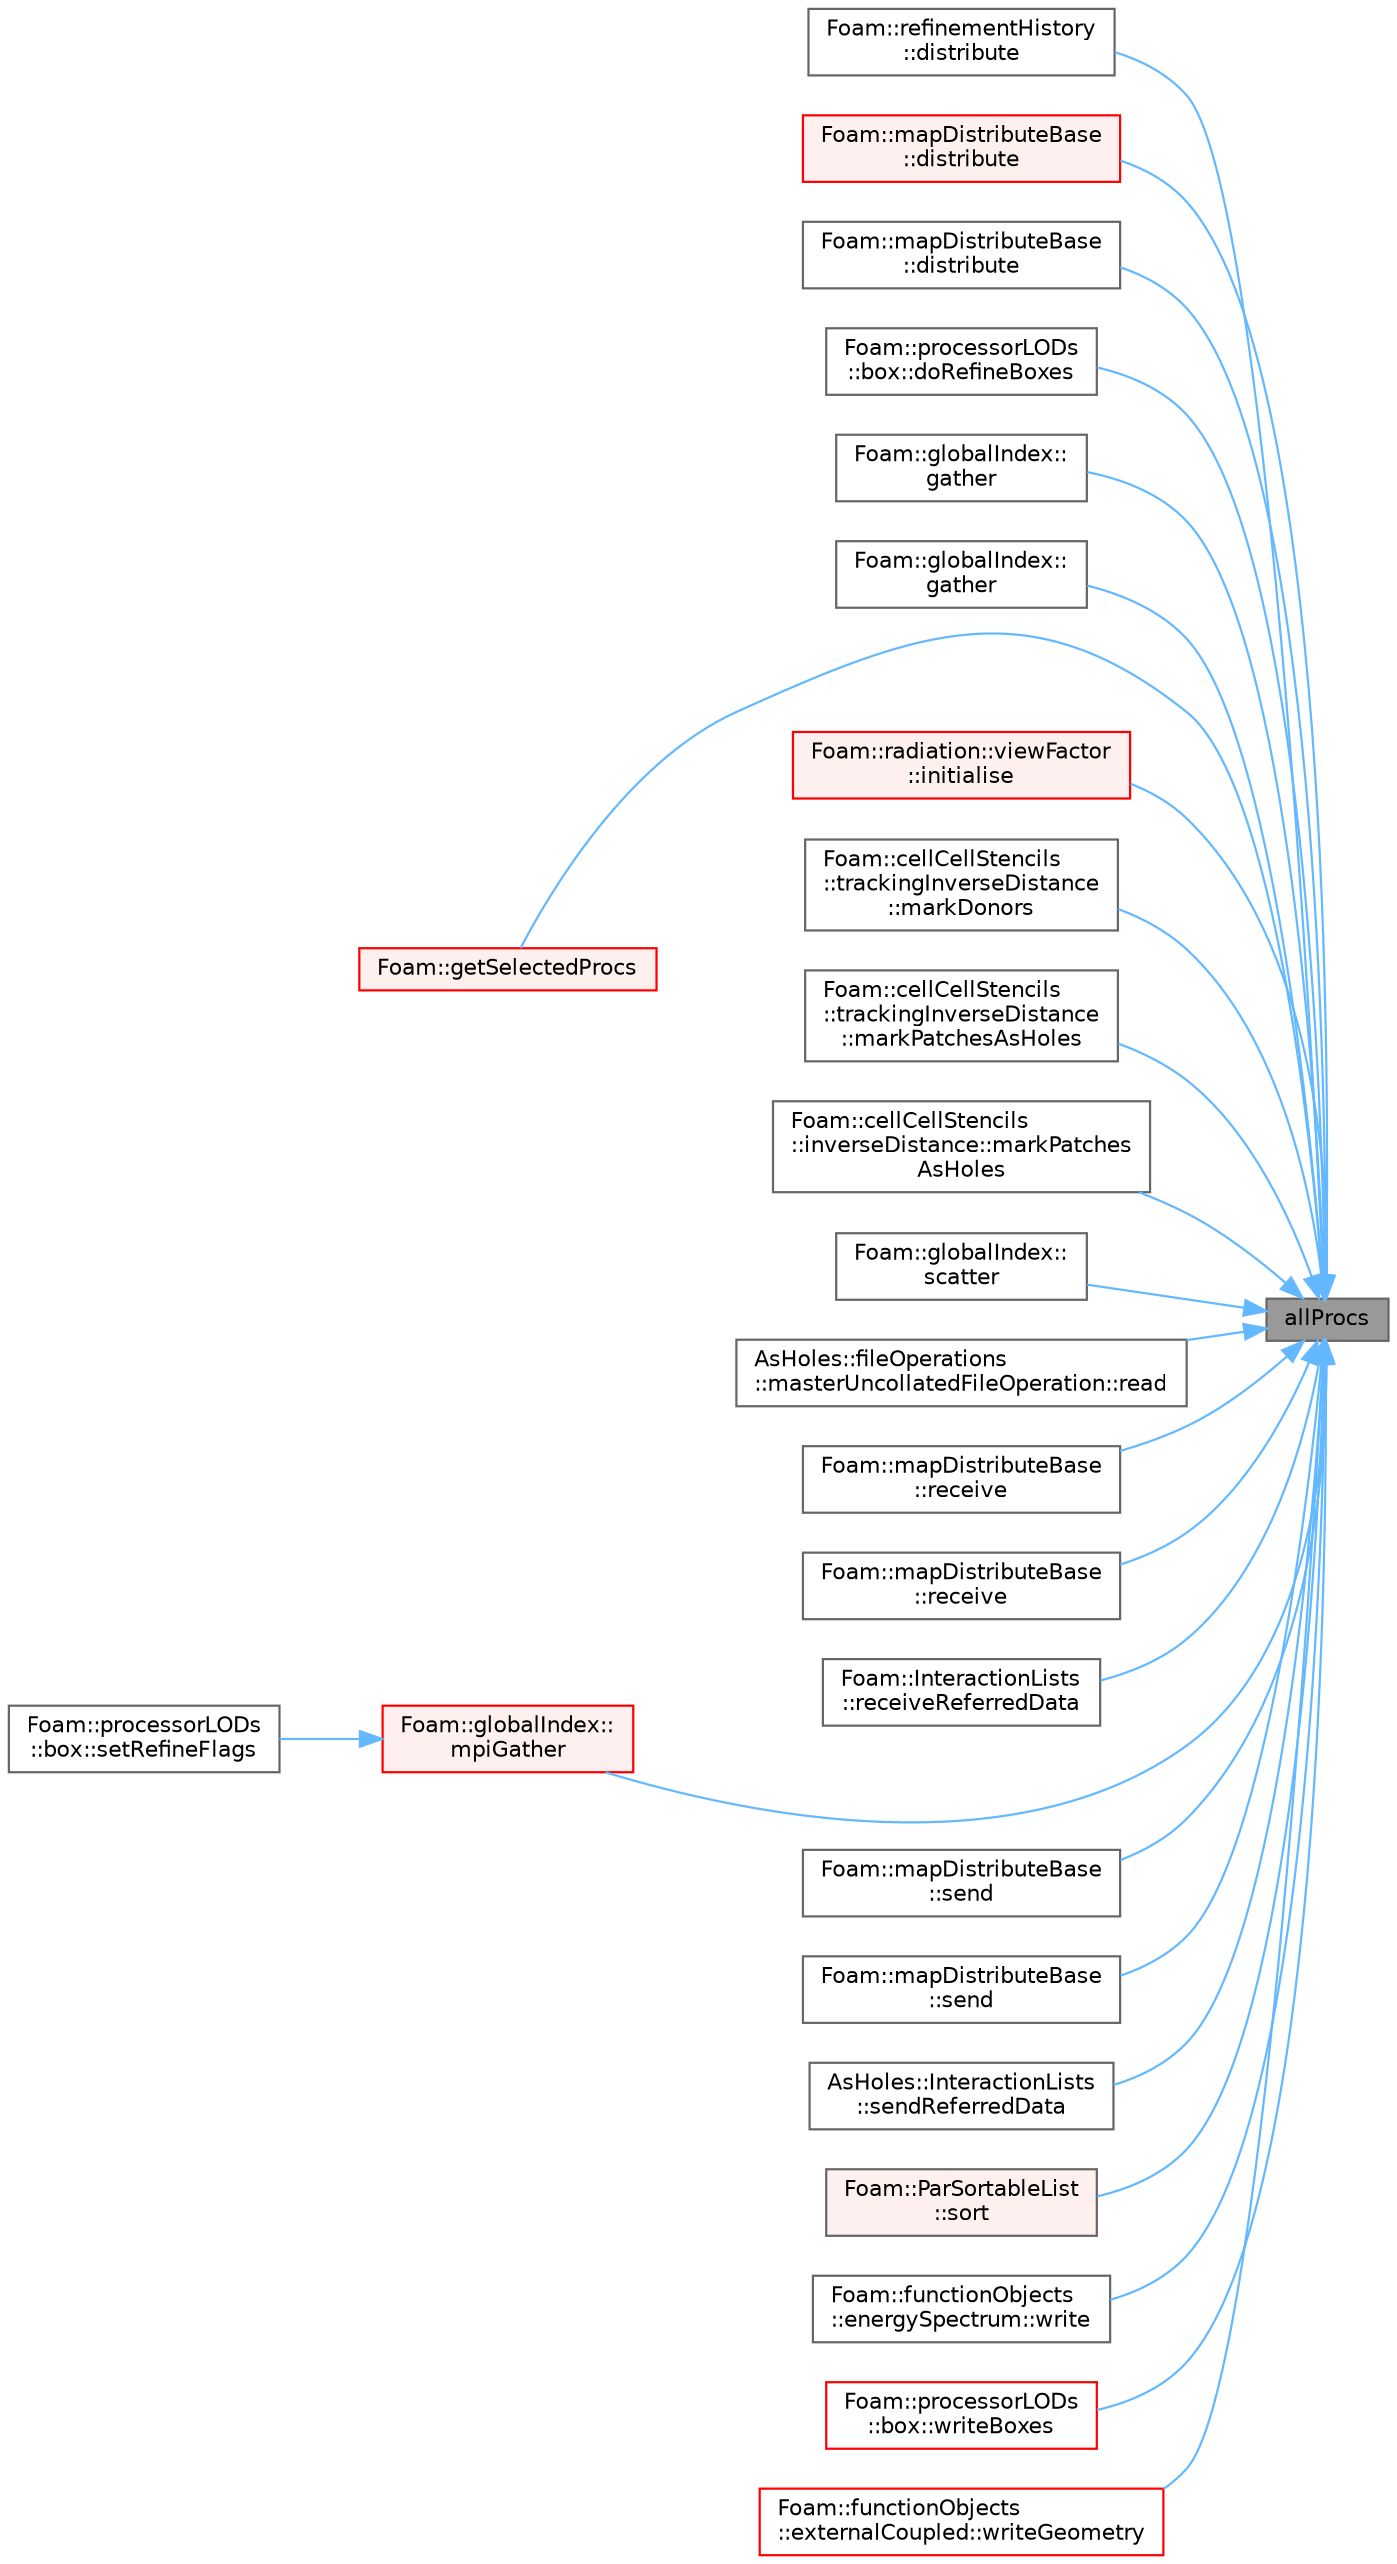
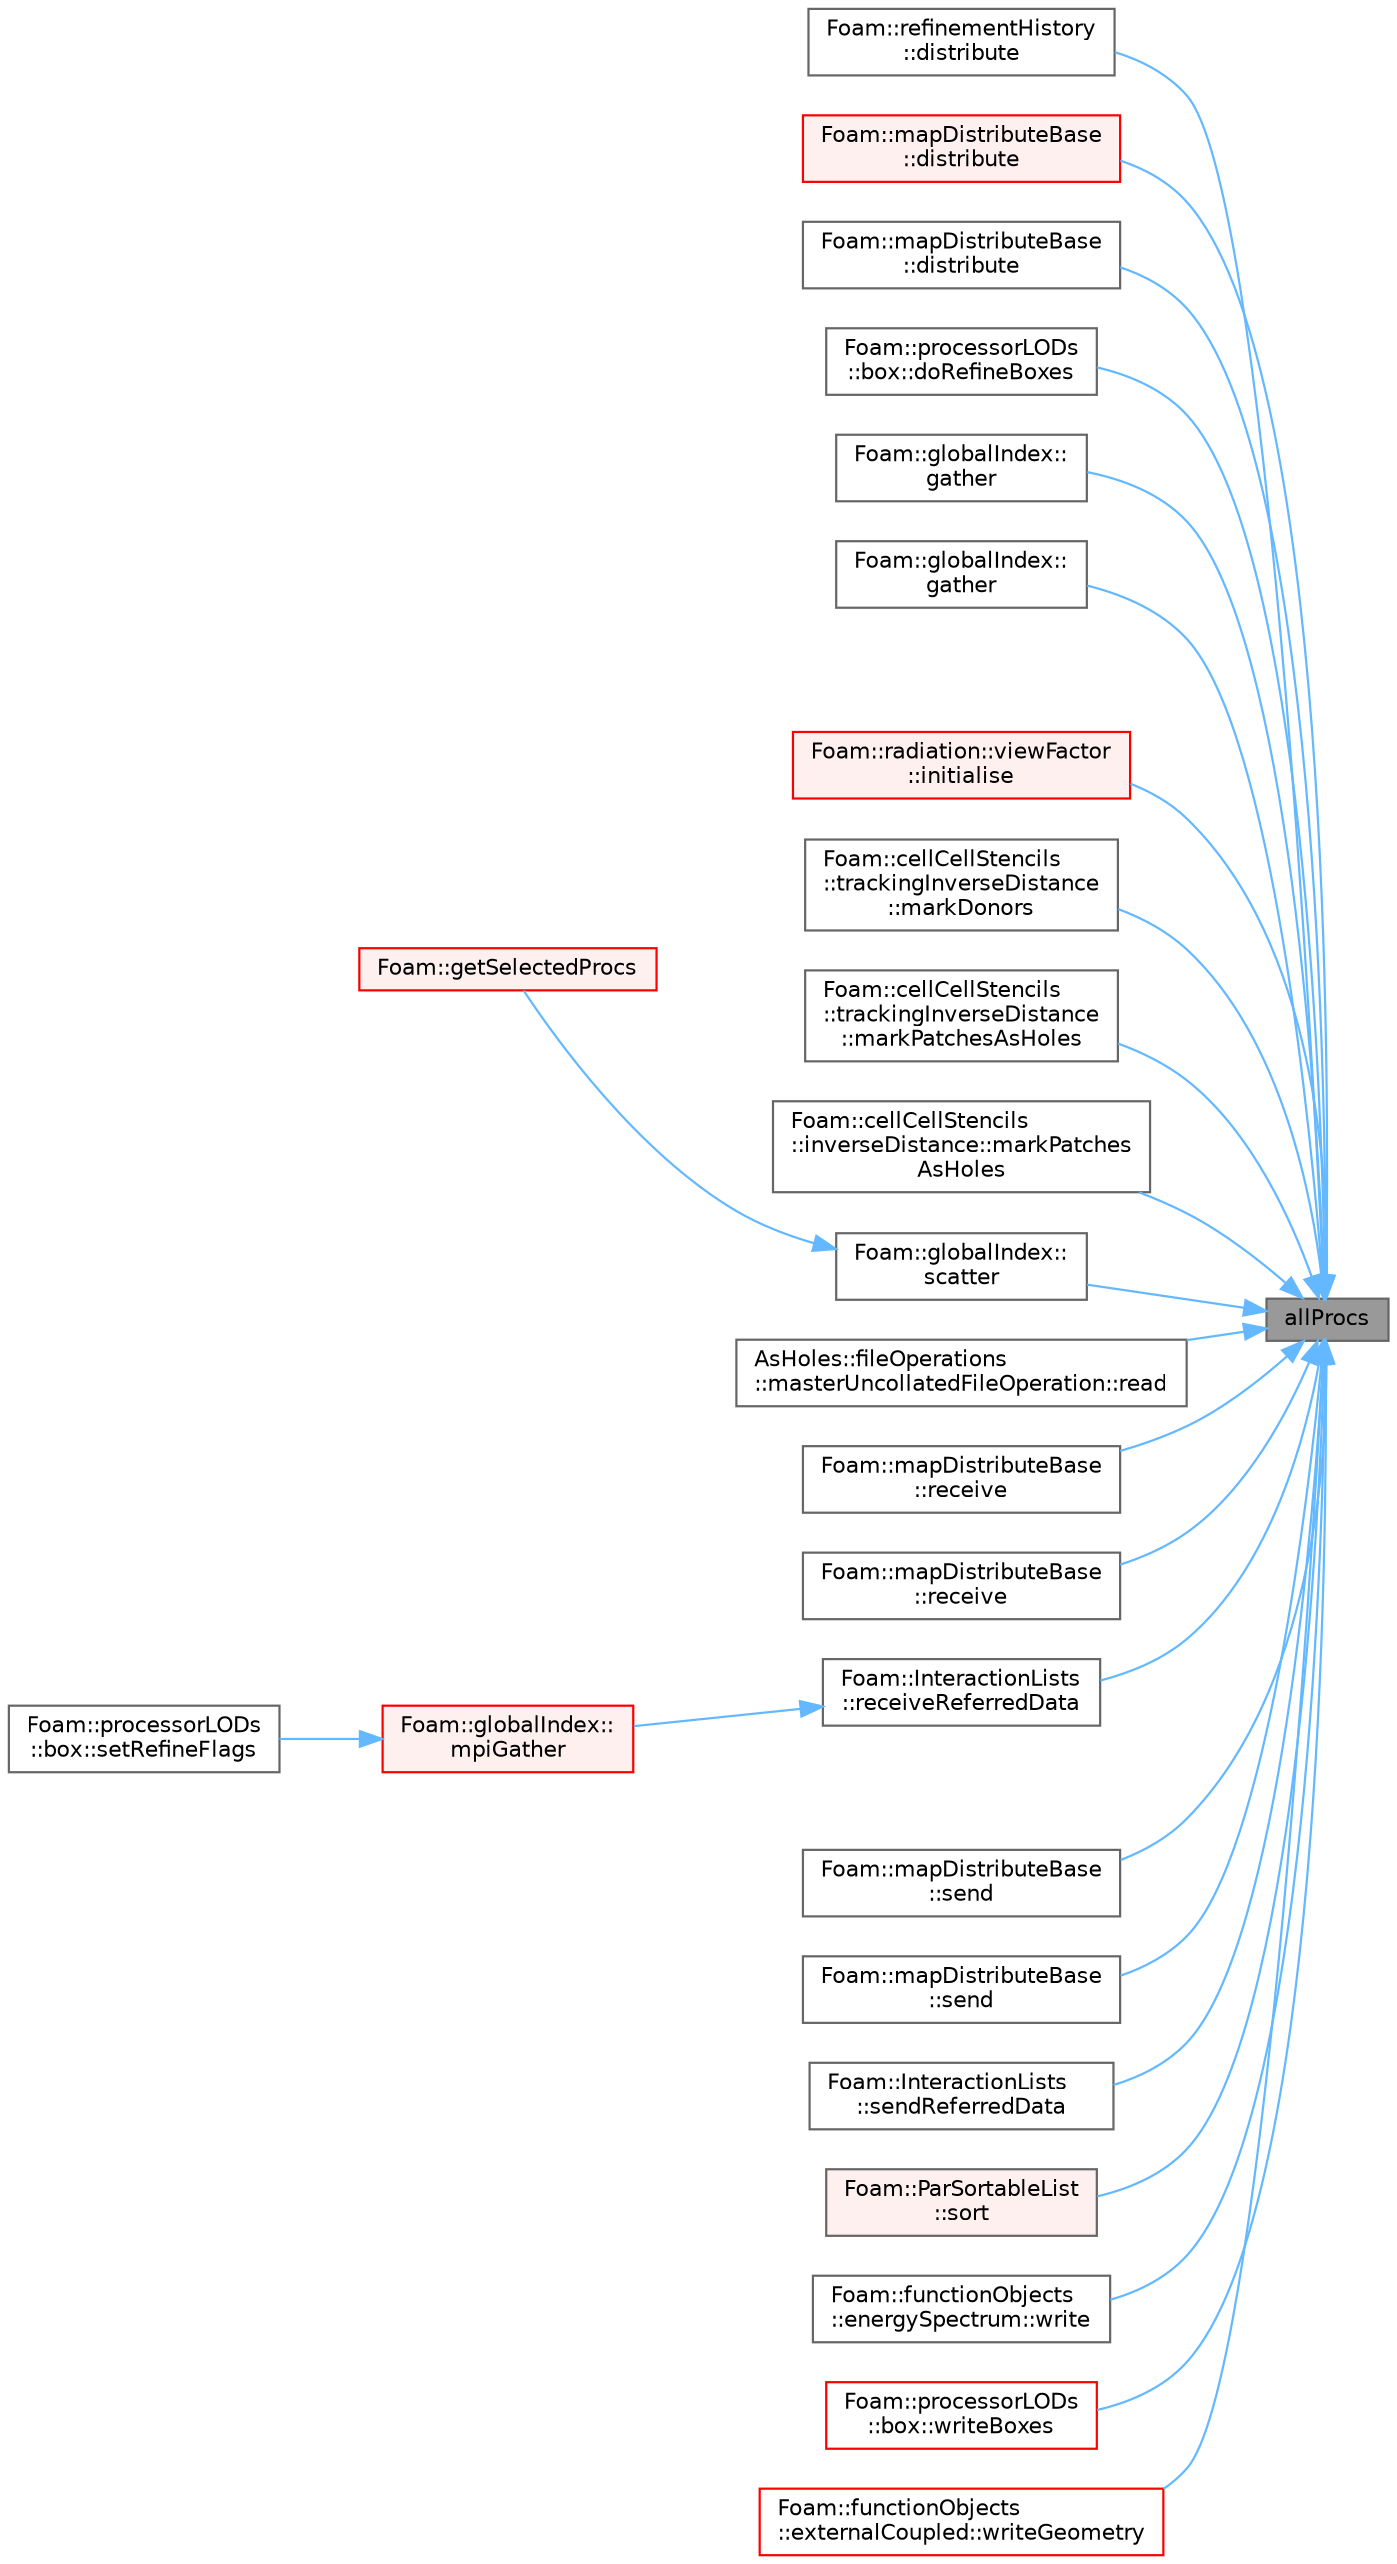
(1092, 655) -> (648, 1142)
(1107, 1788) -> (717, 1717)
(962, 2096) -> (962, 2096)
